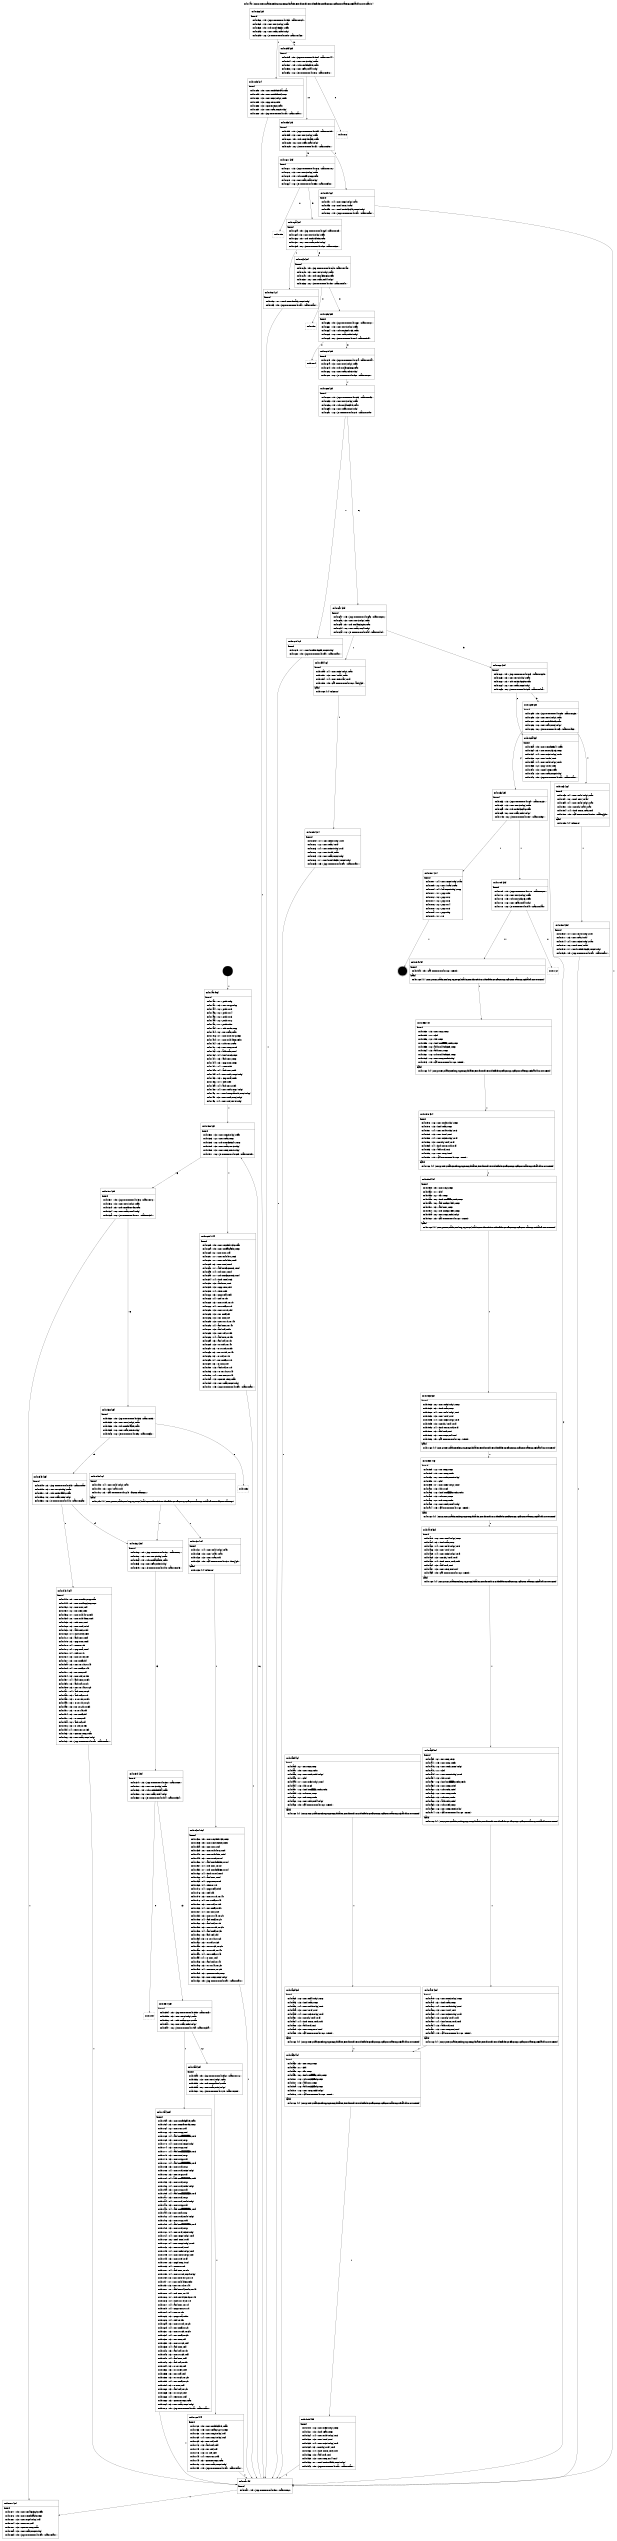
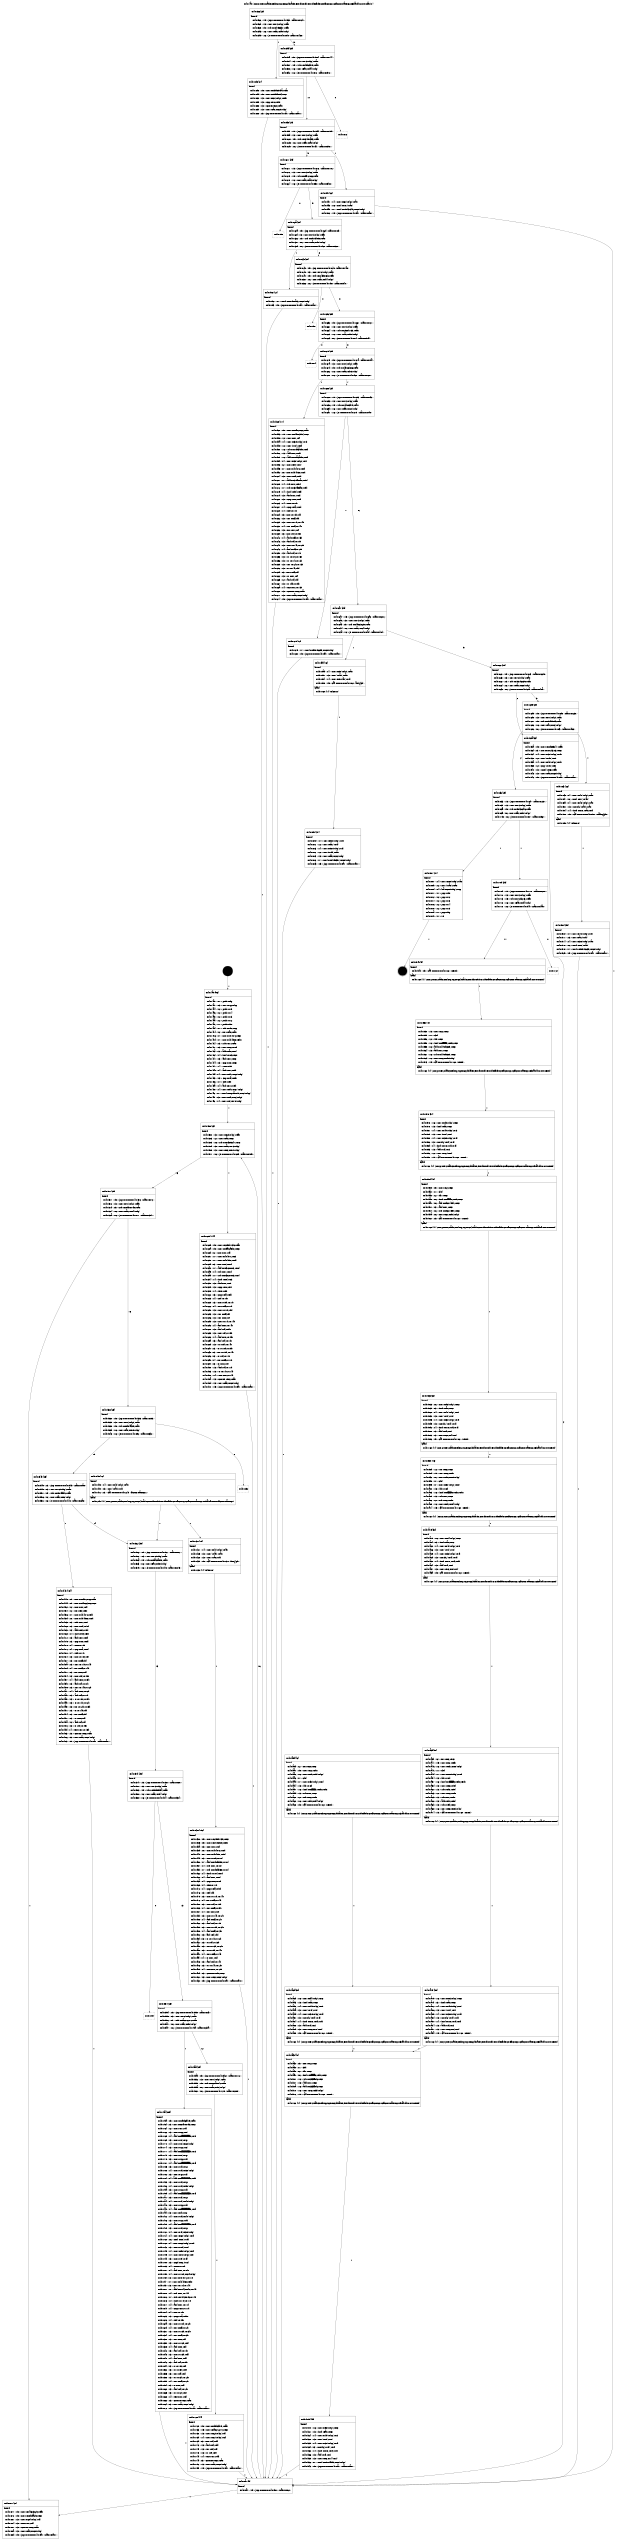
none -> (297, 511)
